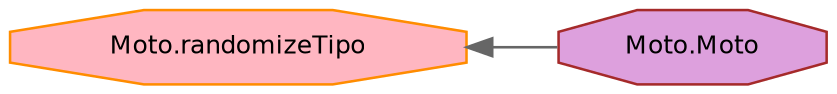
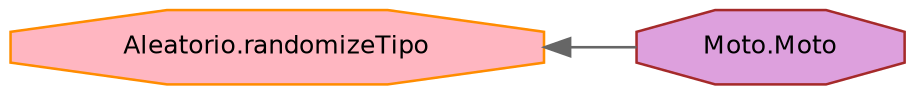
(238, 47) -> (277, 47)
